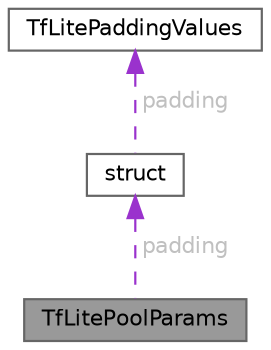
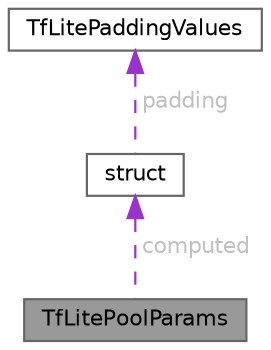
(183, 248) -> (193, 248)
